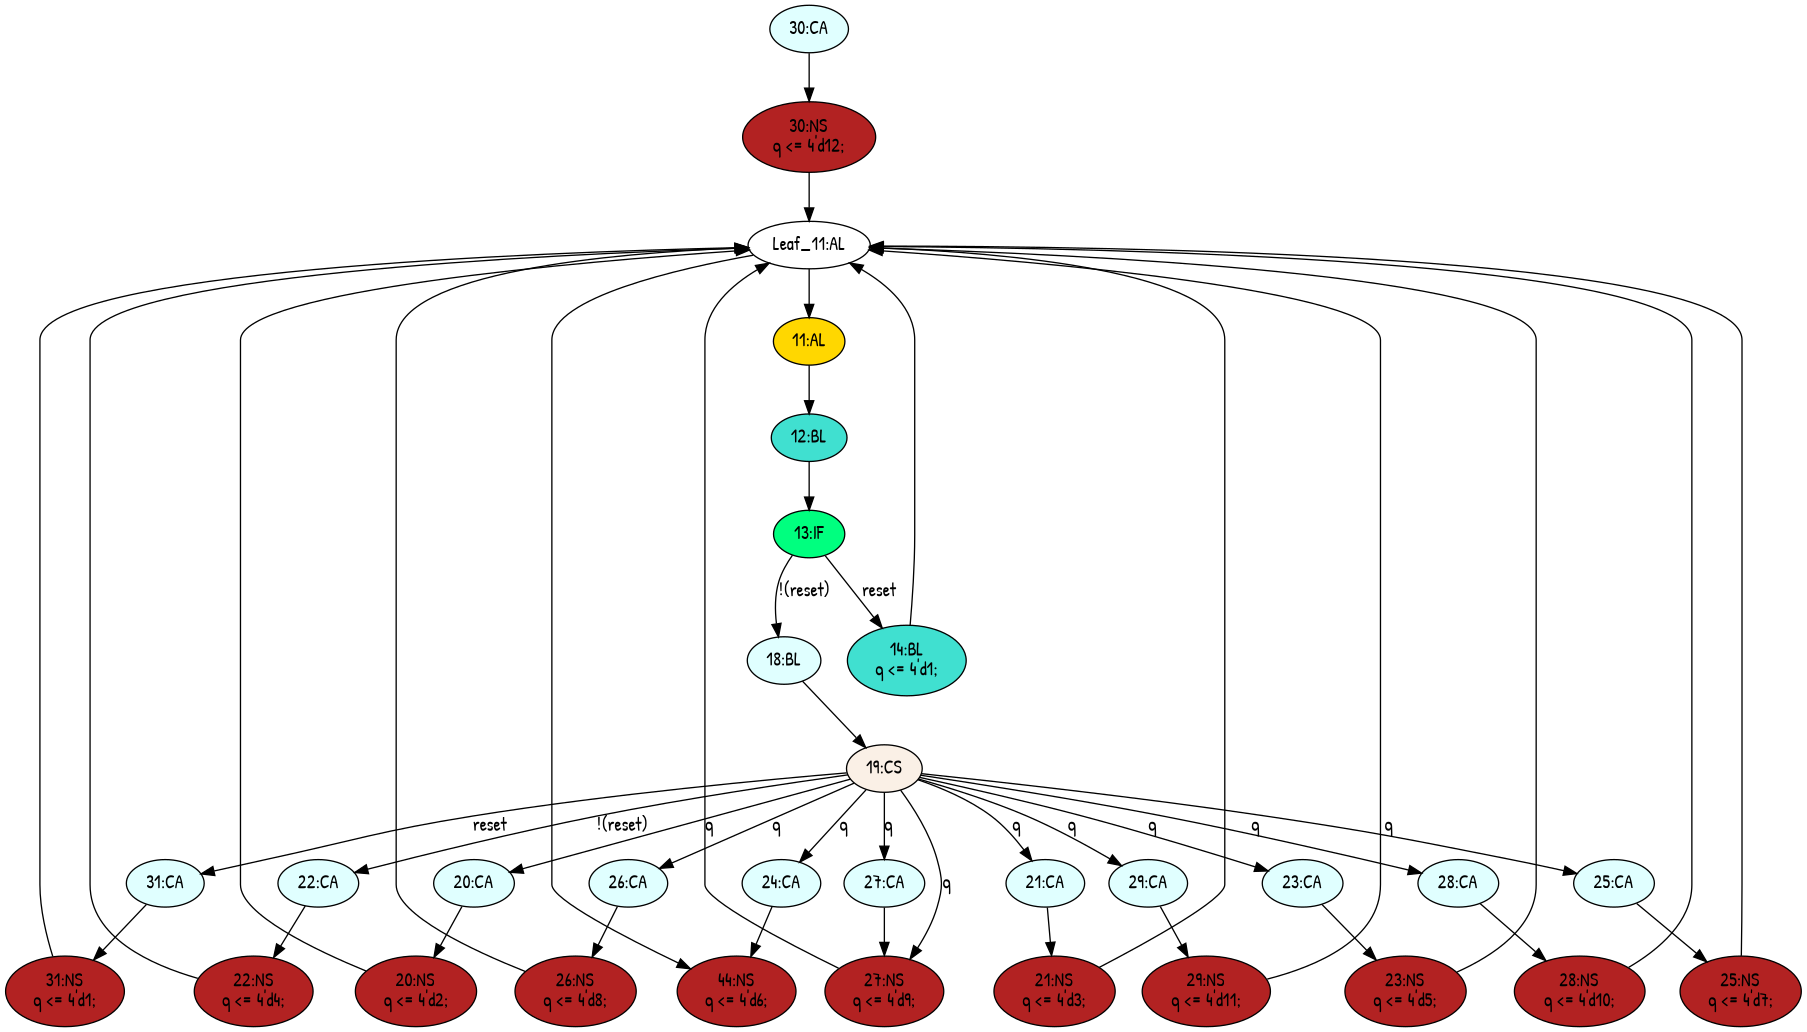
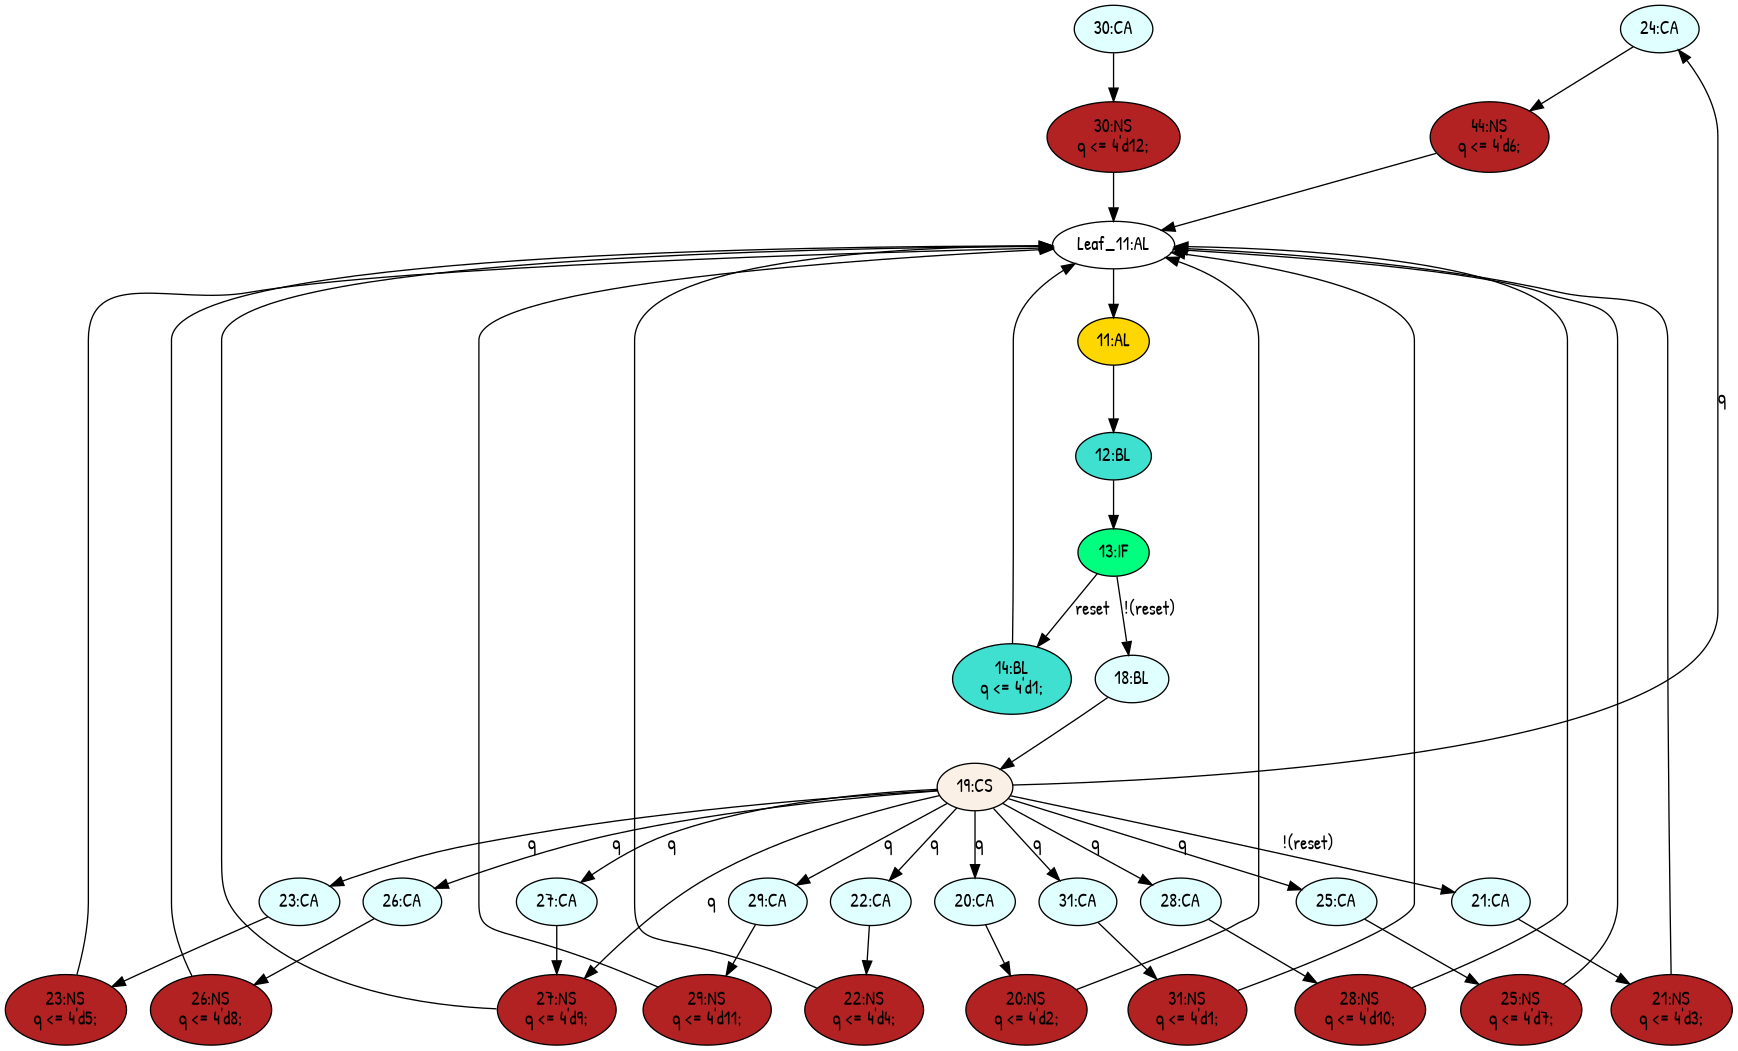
(552, 574) -> (1305, 190)
(490, 826) -> (1038, 844)
(623, 826) -> (935, 844)
(1017, 826) -> (1309, 844)
